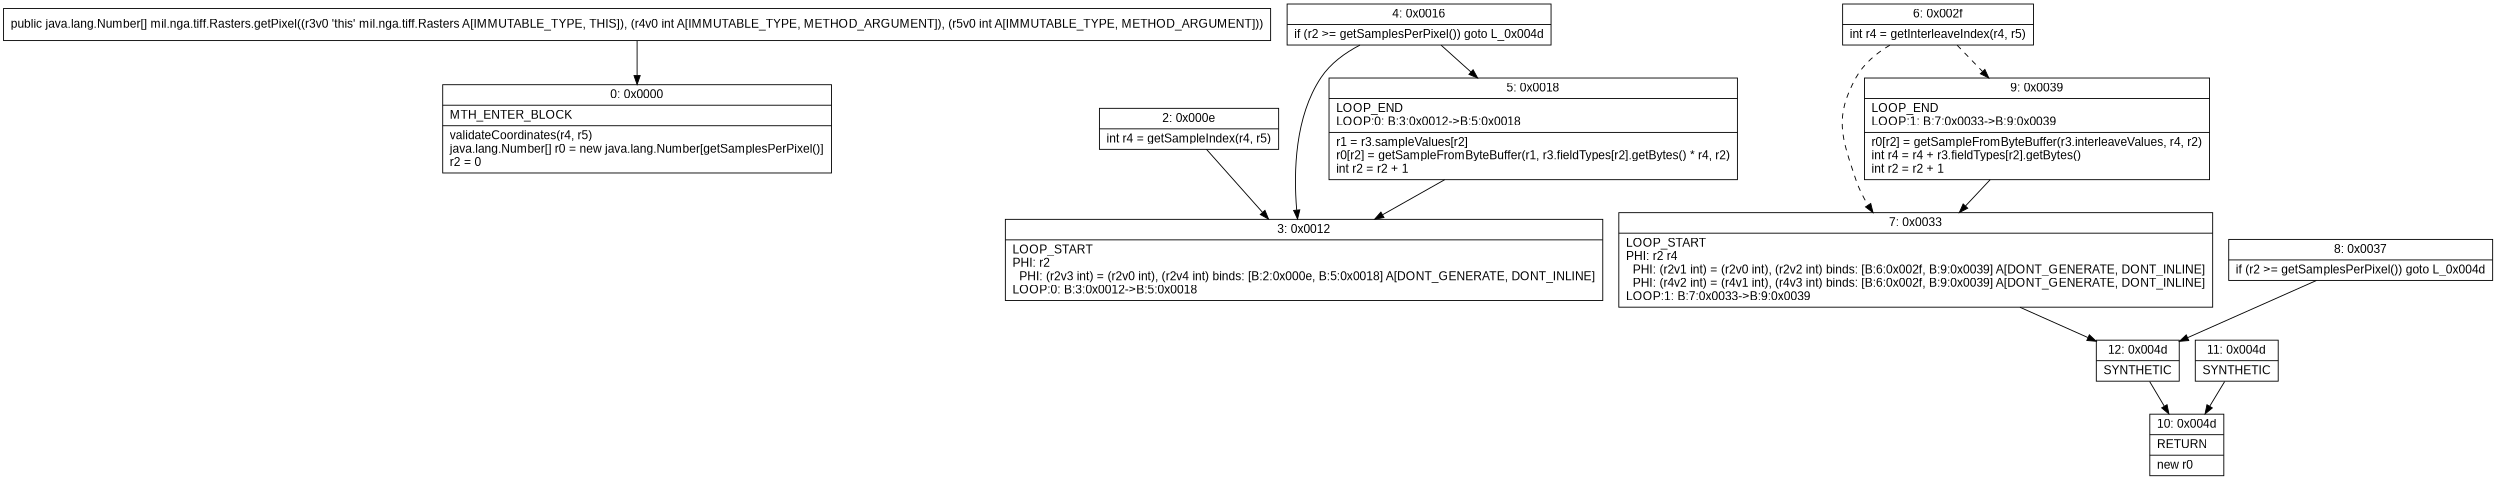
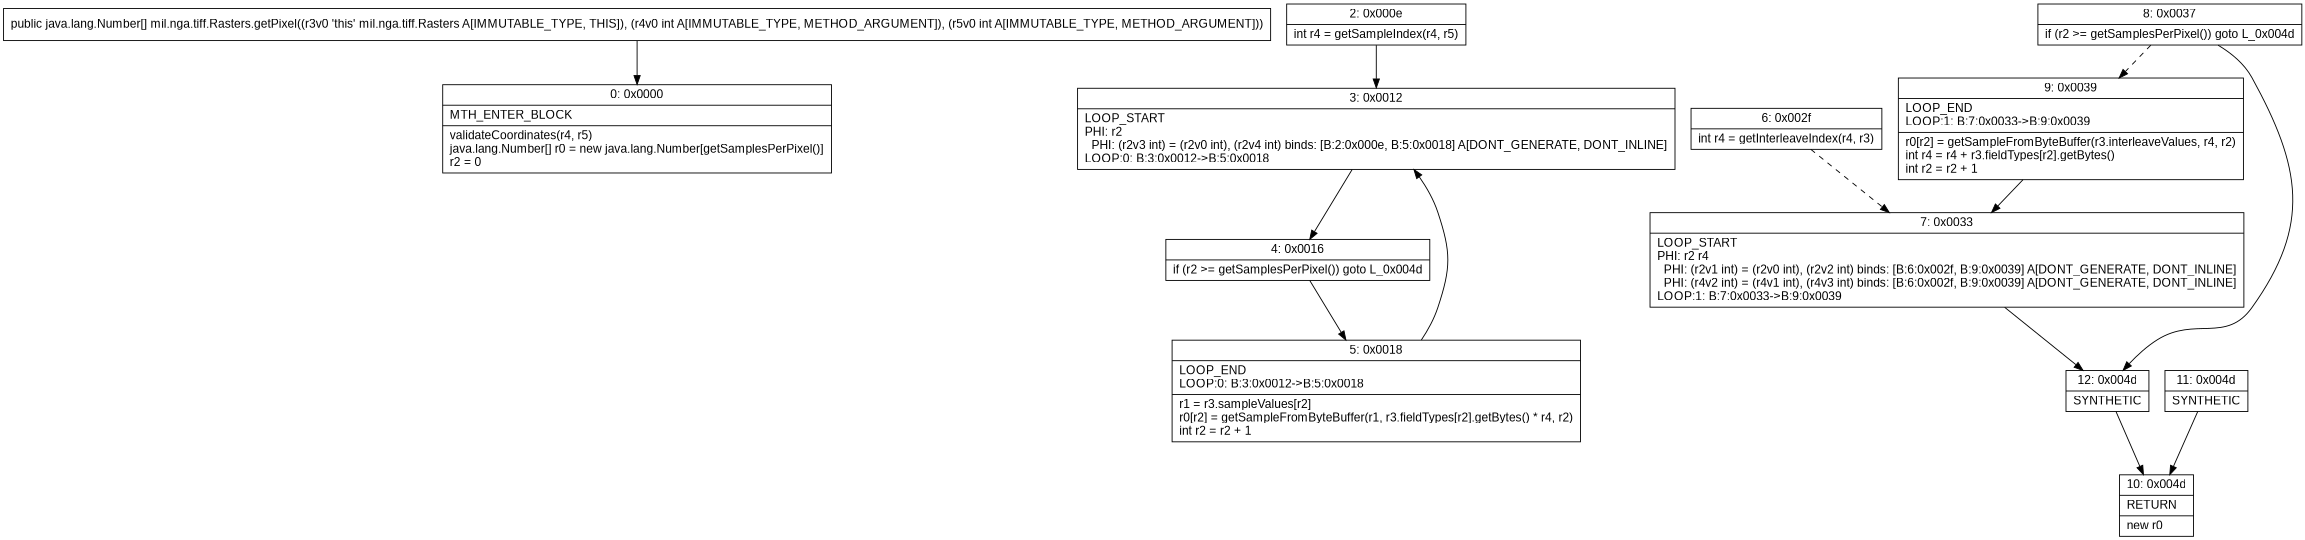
(1938, 34) -> (1786, 139)
(1970, 58) -> (2138, 58)
(1304, 117) -> (1333, 201)
